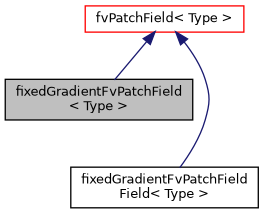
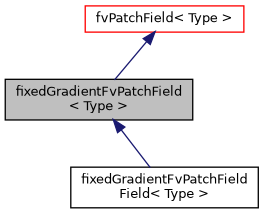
(209, 105) -> (136, 149)
